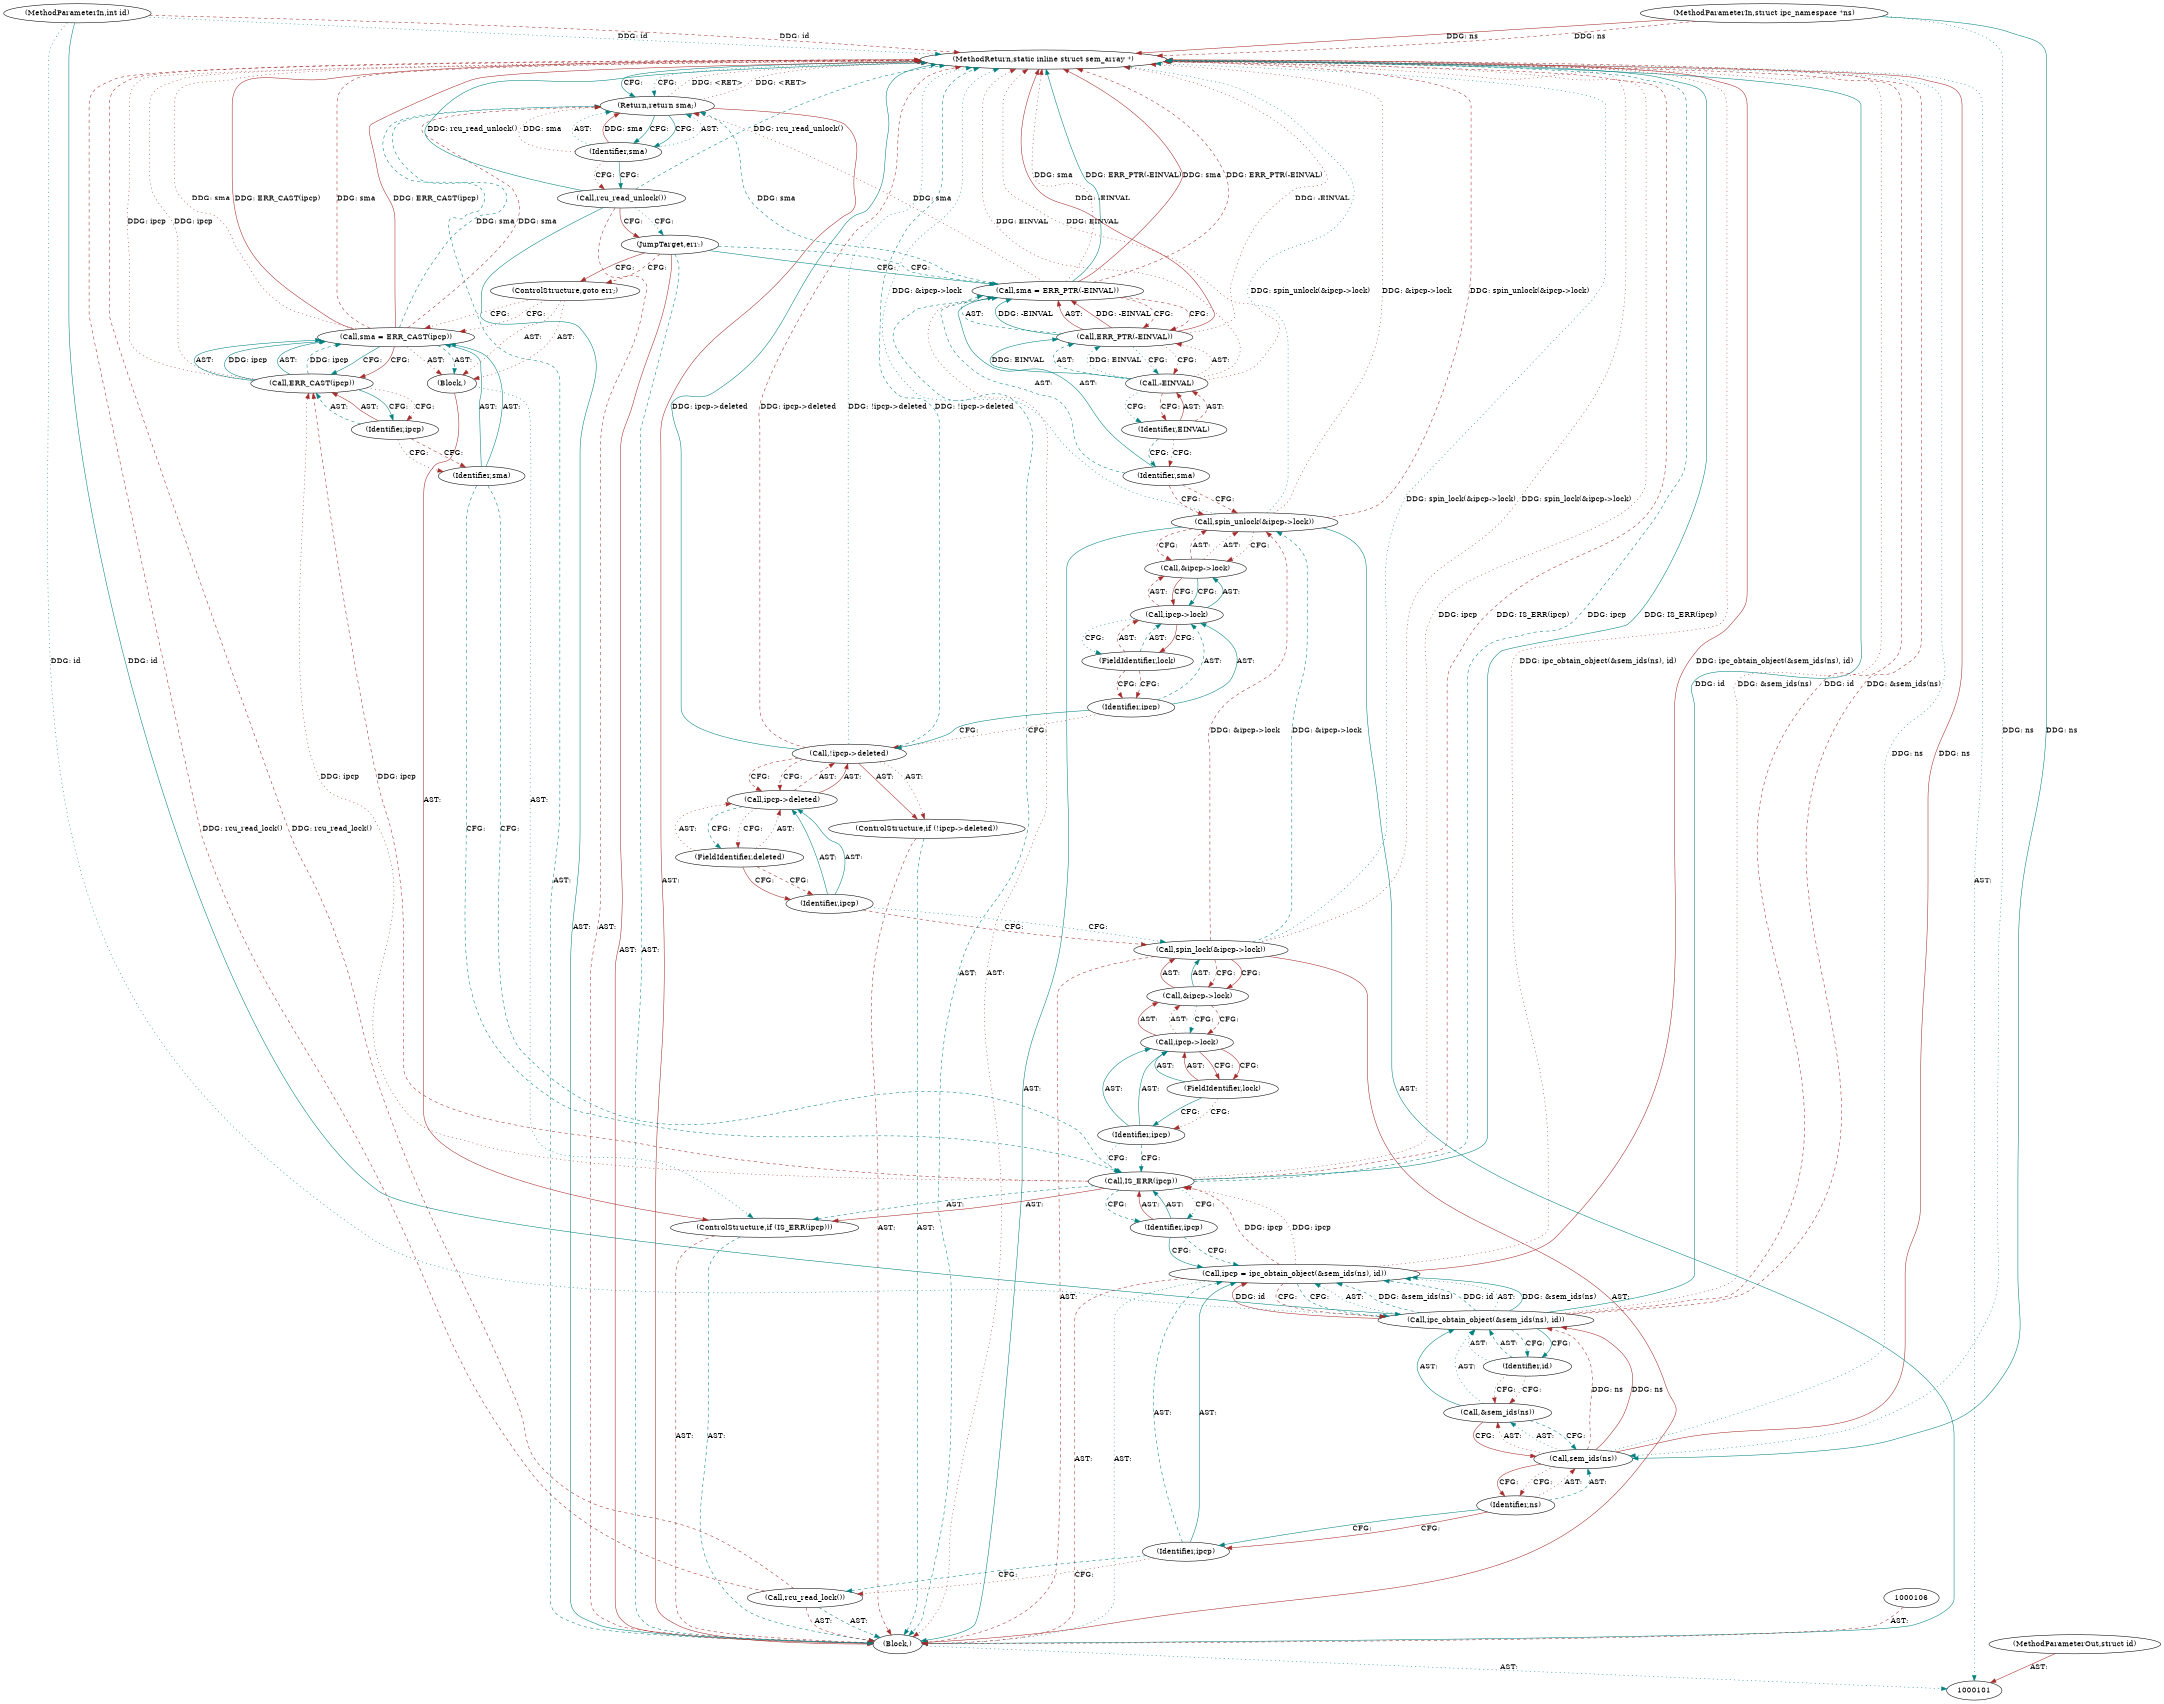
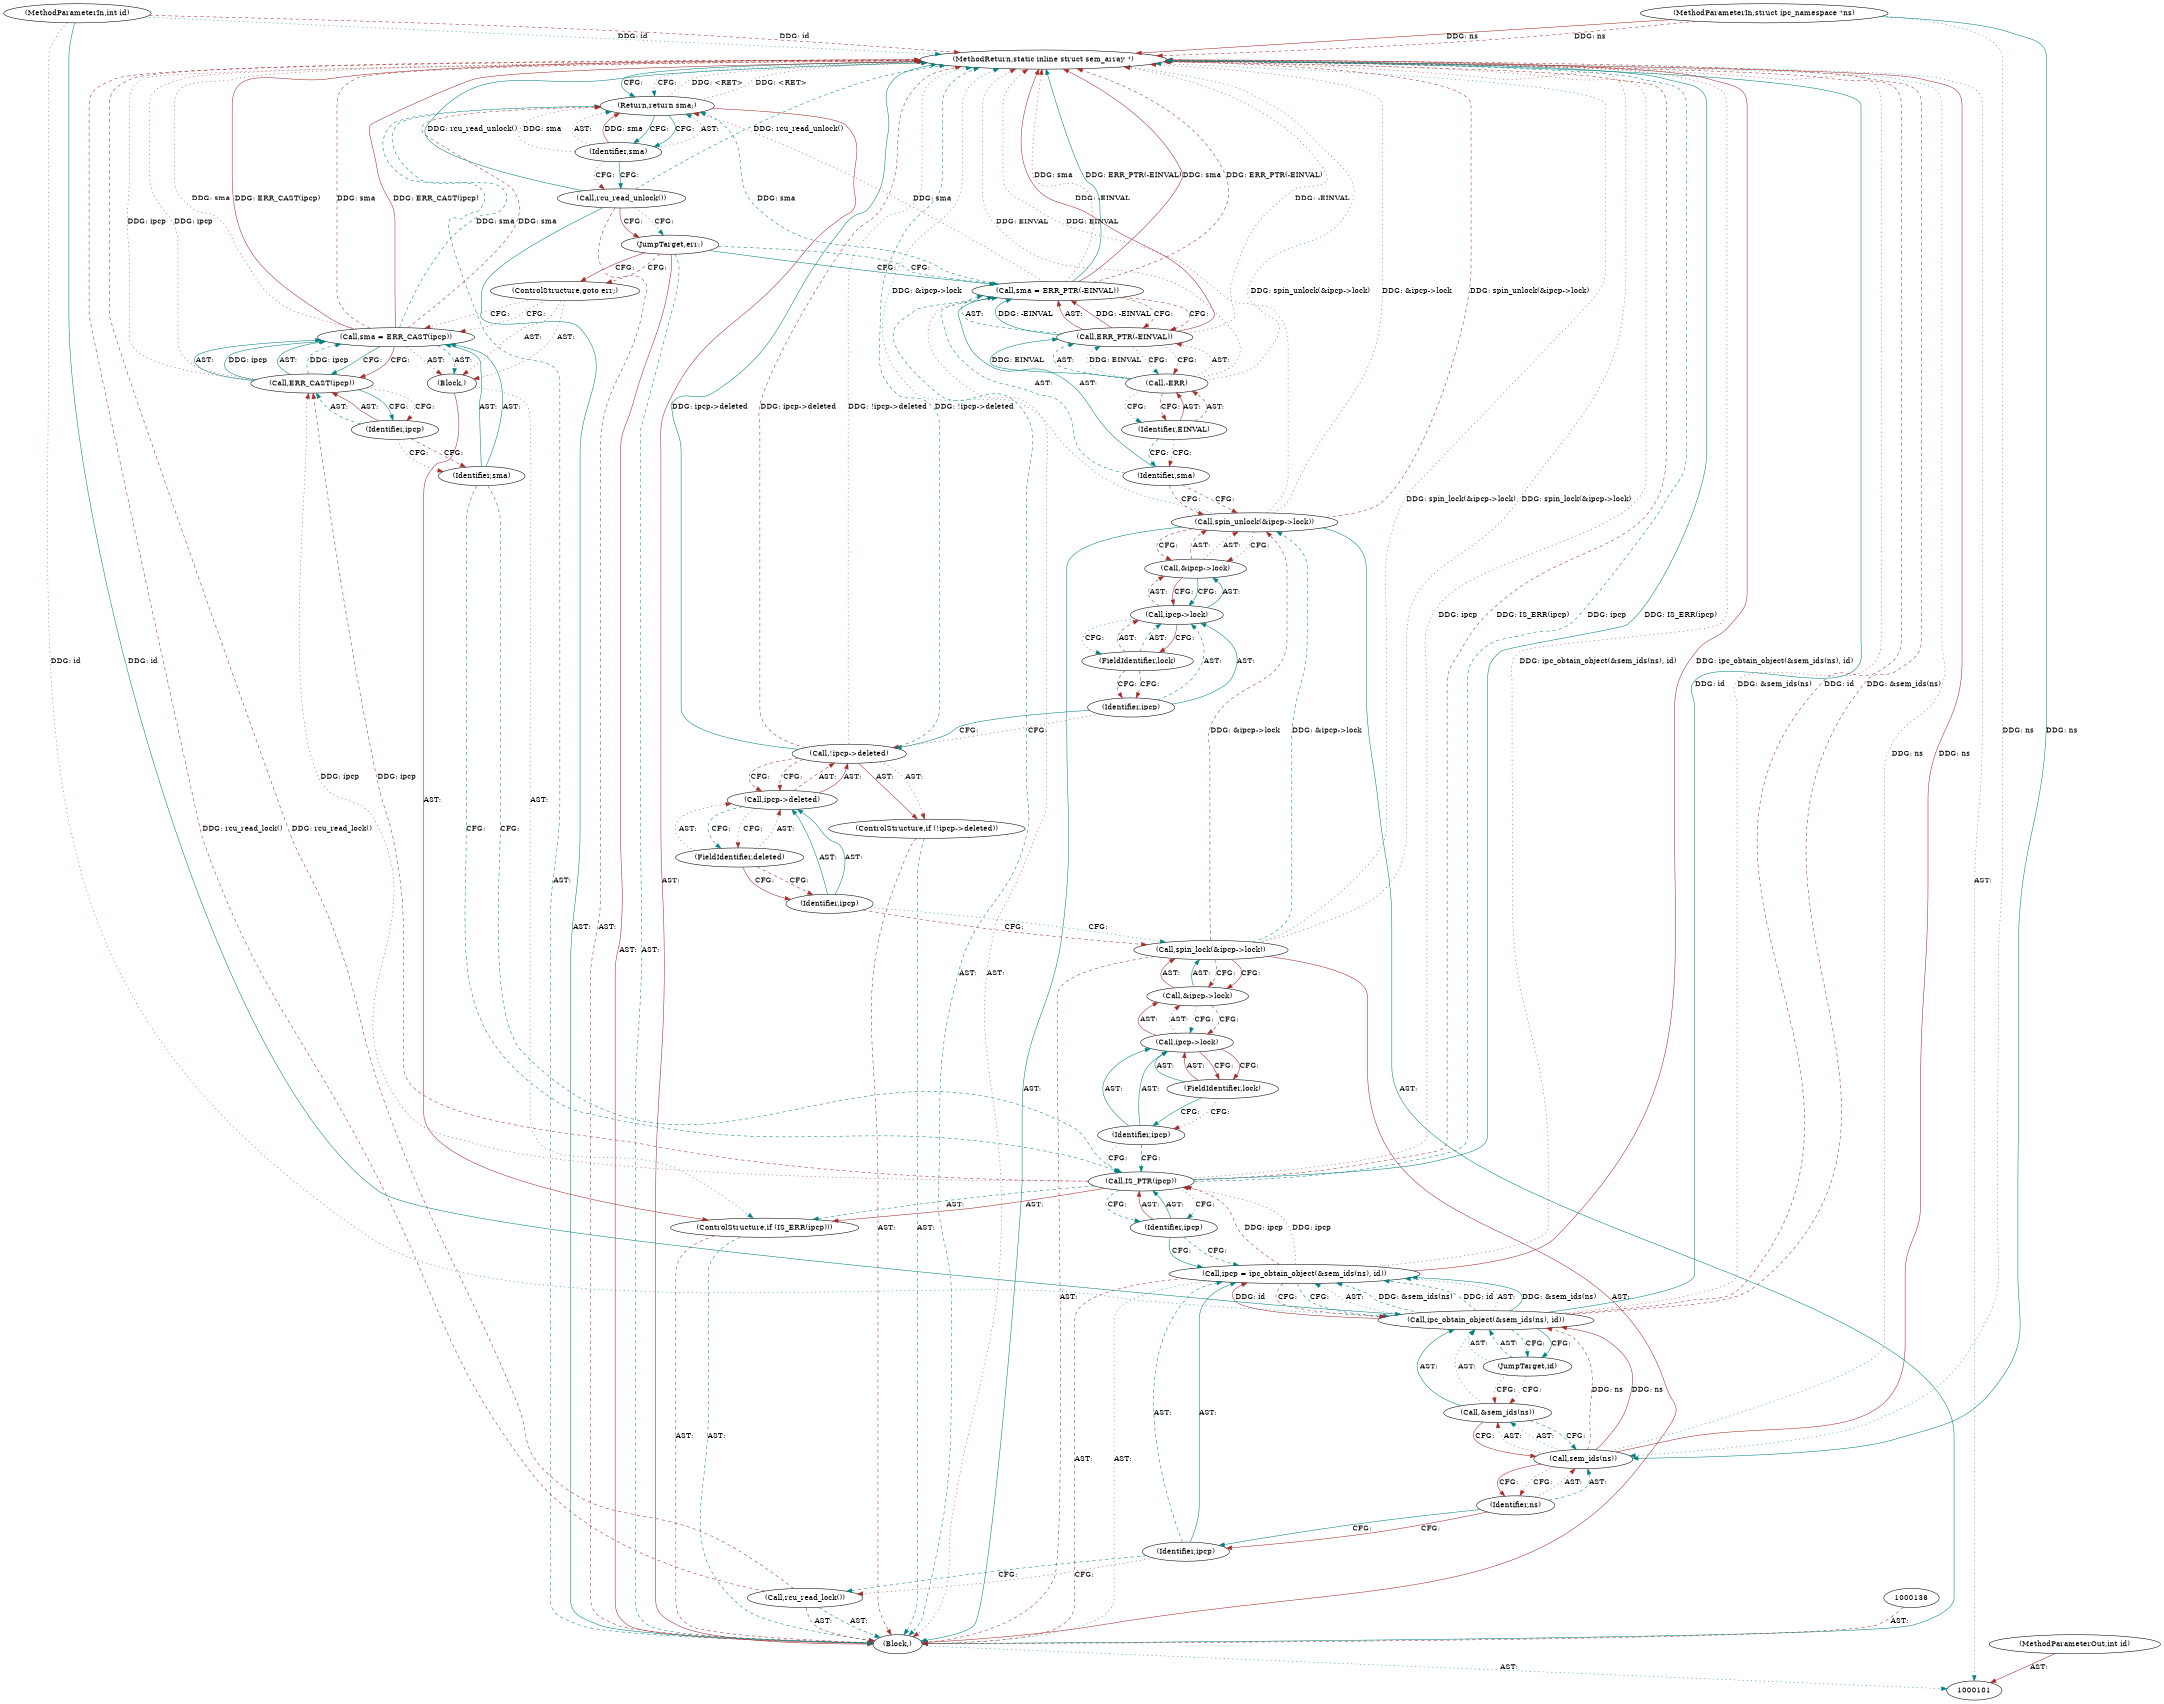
(1167, 384) -> (1167, 384)
(1141, 1181) -> (1141, 1181)
(1527, 1367) -> (1527, 1367)
(1912, 1598) -> (1912, 1598)
(2075, 1644) -> (2075, 1644)
